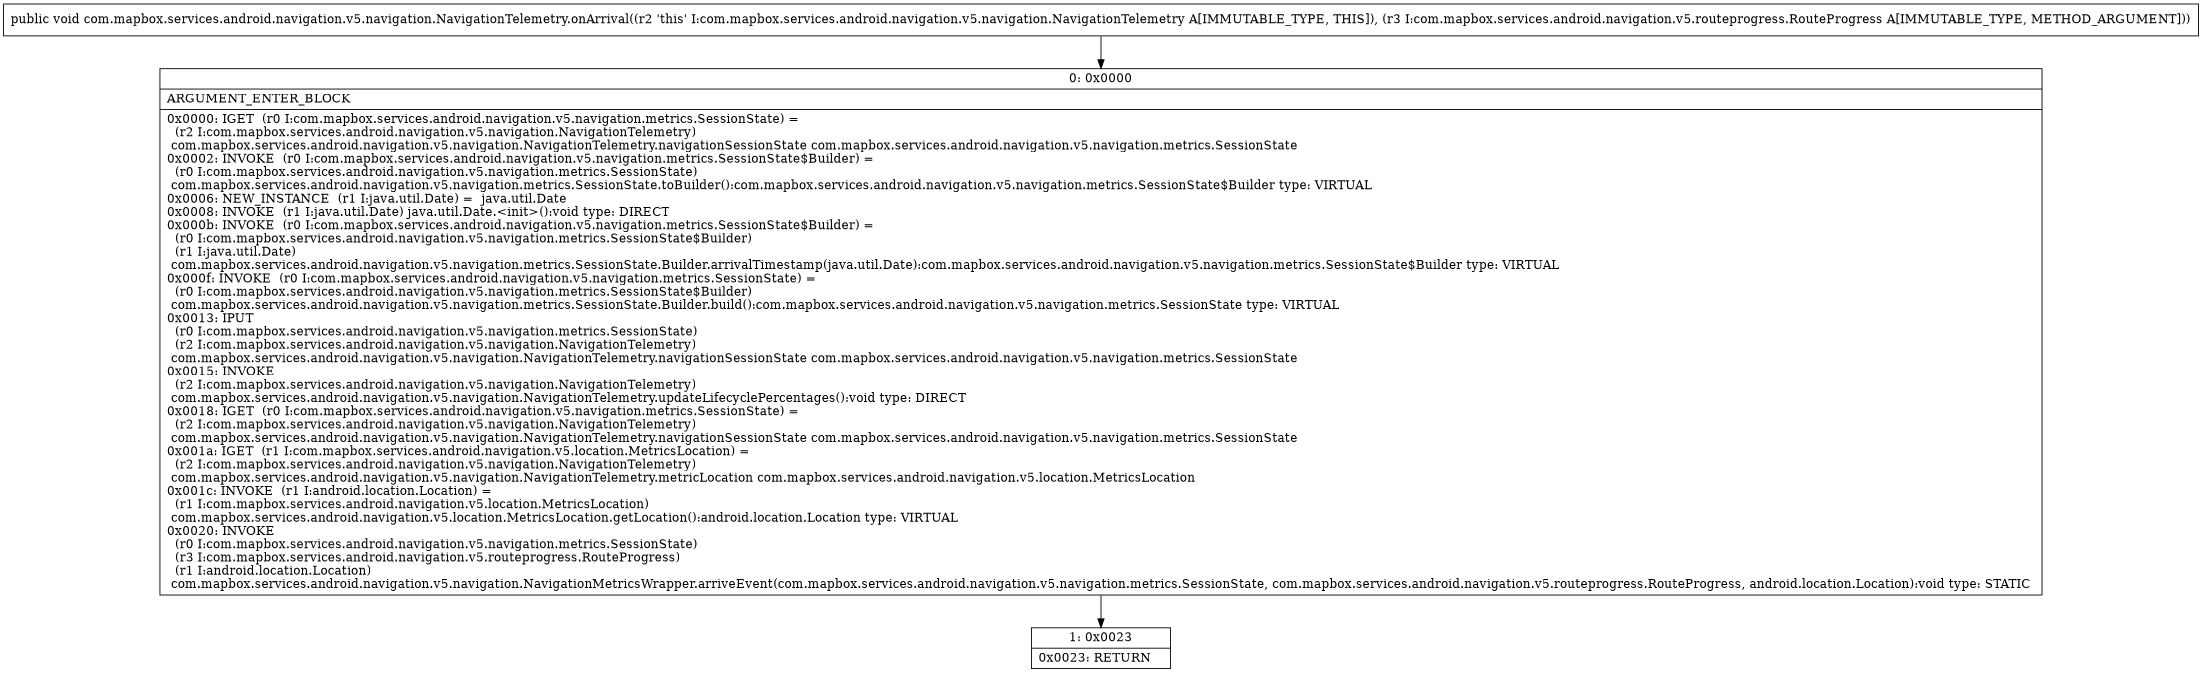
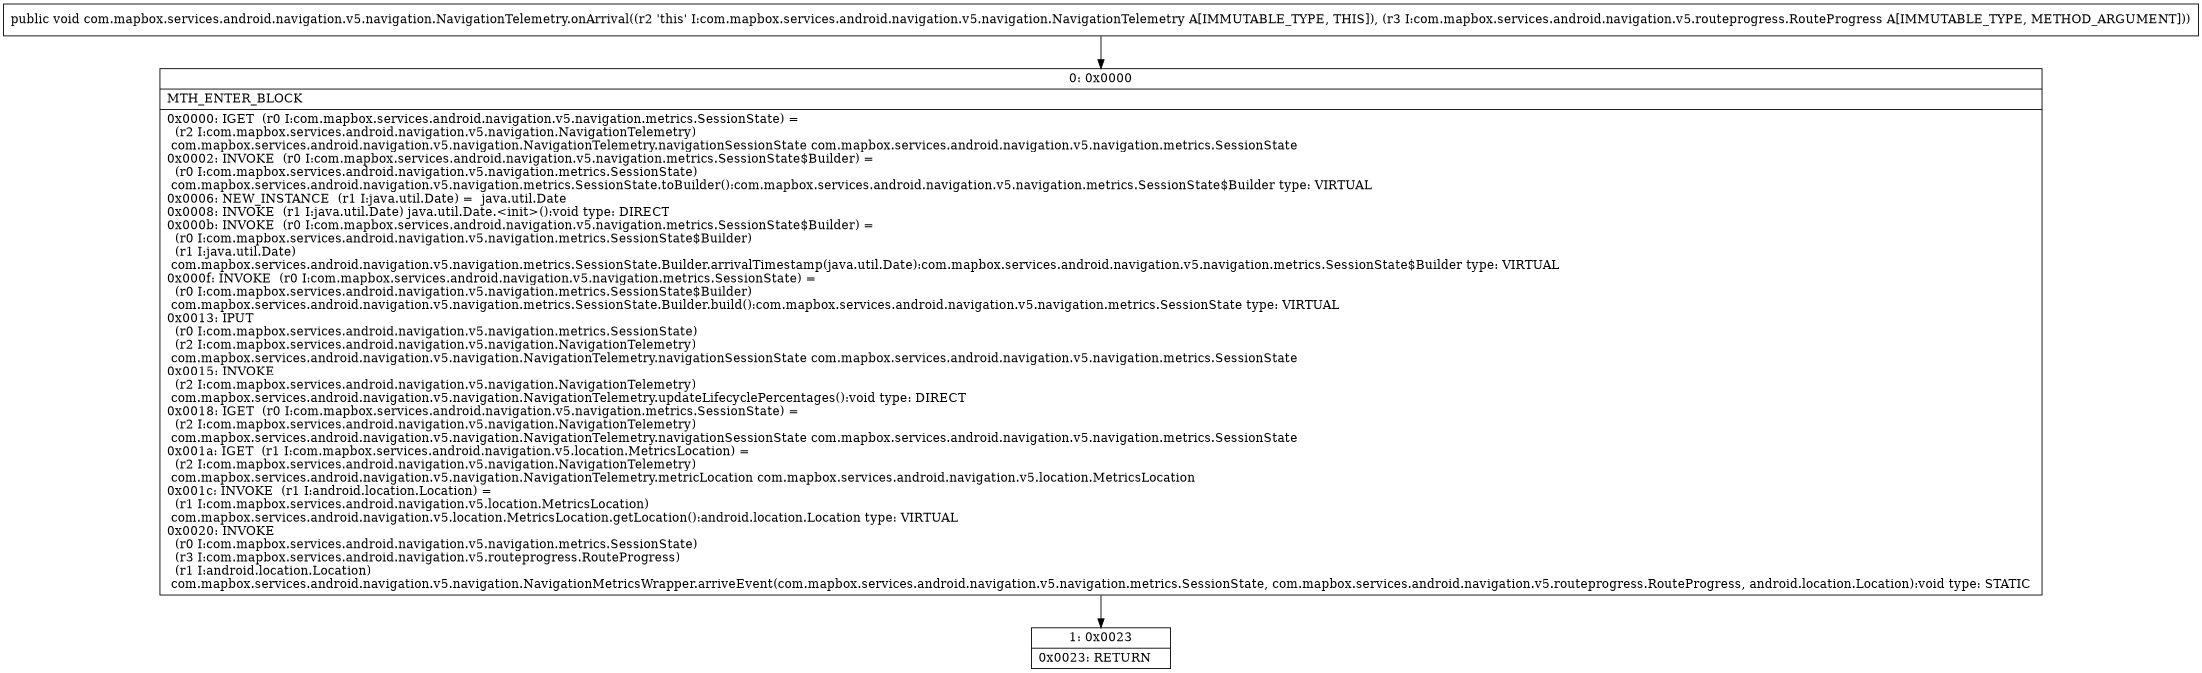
(259, 99) -> (235, 99)
